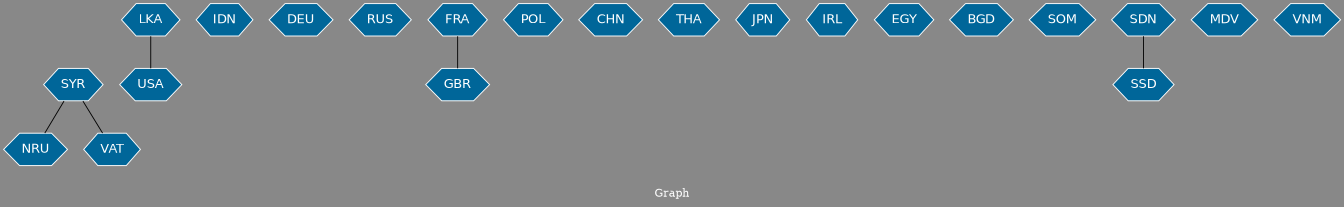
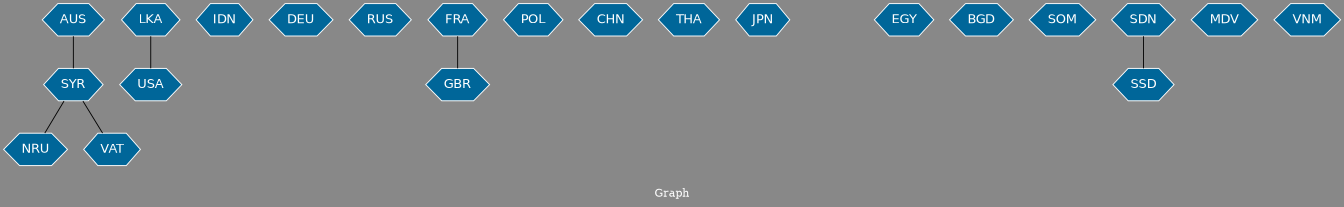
none -> (73, 20)
(832, 20) -> none
